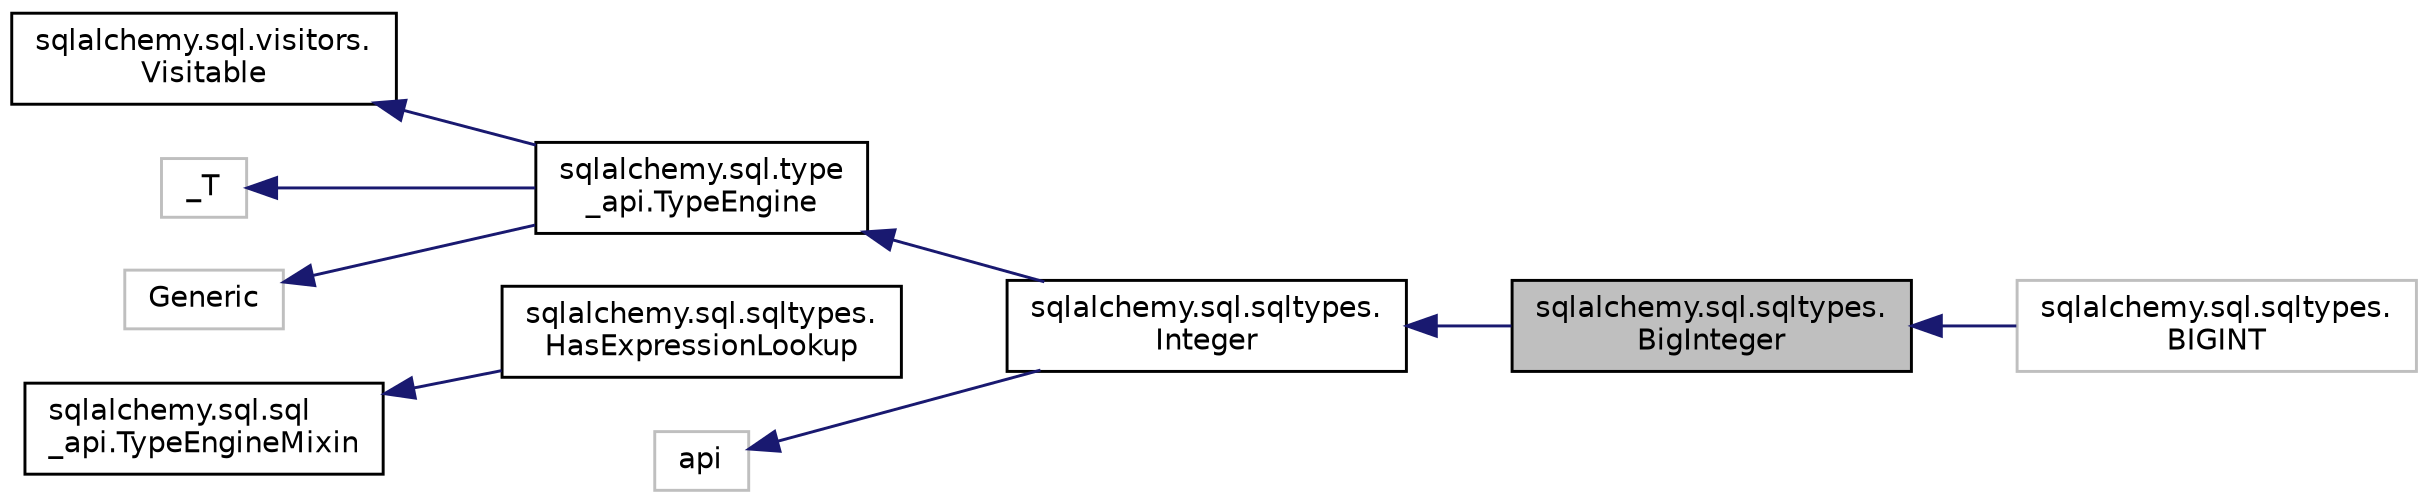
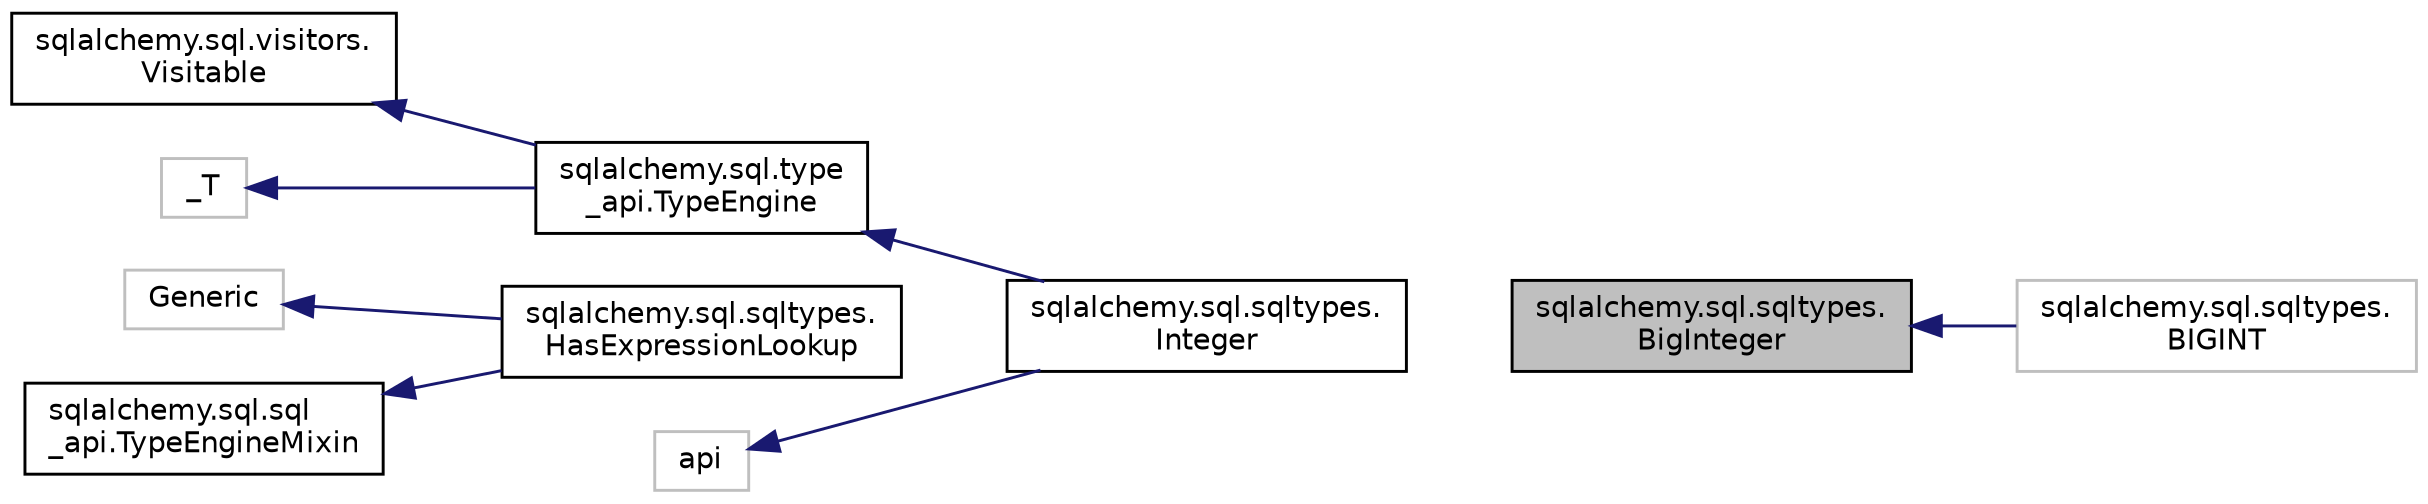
(424, 250) -> (408, 313)
(1474, 326) -> none
